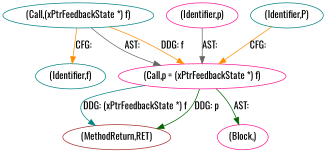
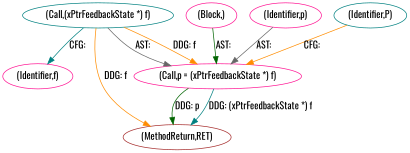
(75, 42) -> (67, 43)
(71, 76) -> (38, 76)
none -> (102, 85)
(228, 102) -> (214, 42)
